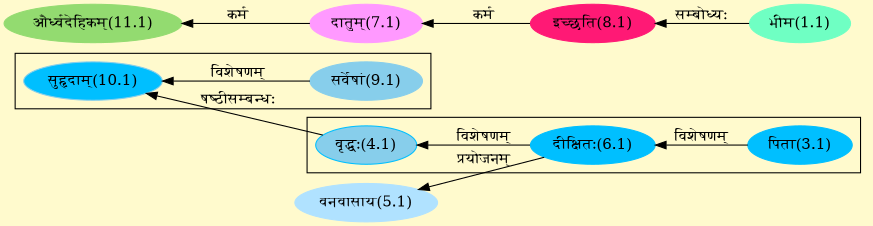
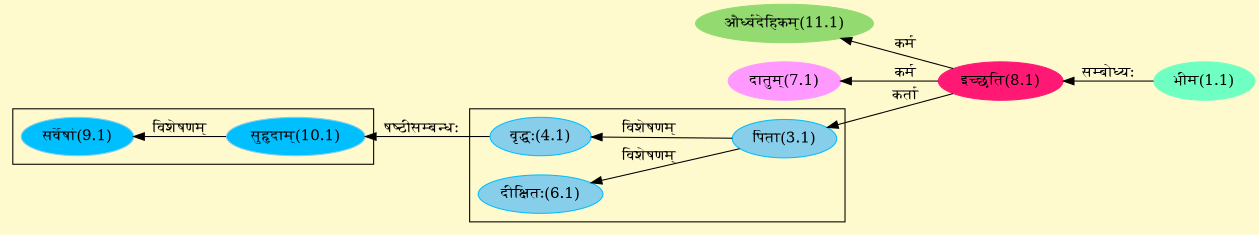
(251, 23) -> (902, 55)
(242, 81) -> (185, 137)
(366, 81) -> (77, 137)
none -> (896, 109)
(479, 145) -> (667, 138)
(593, 145) -> (541, 194)
(800, 145) -> (784, 139)
(366, 203) -> none
